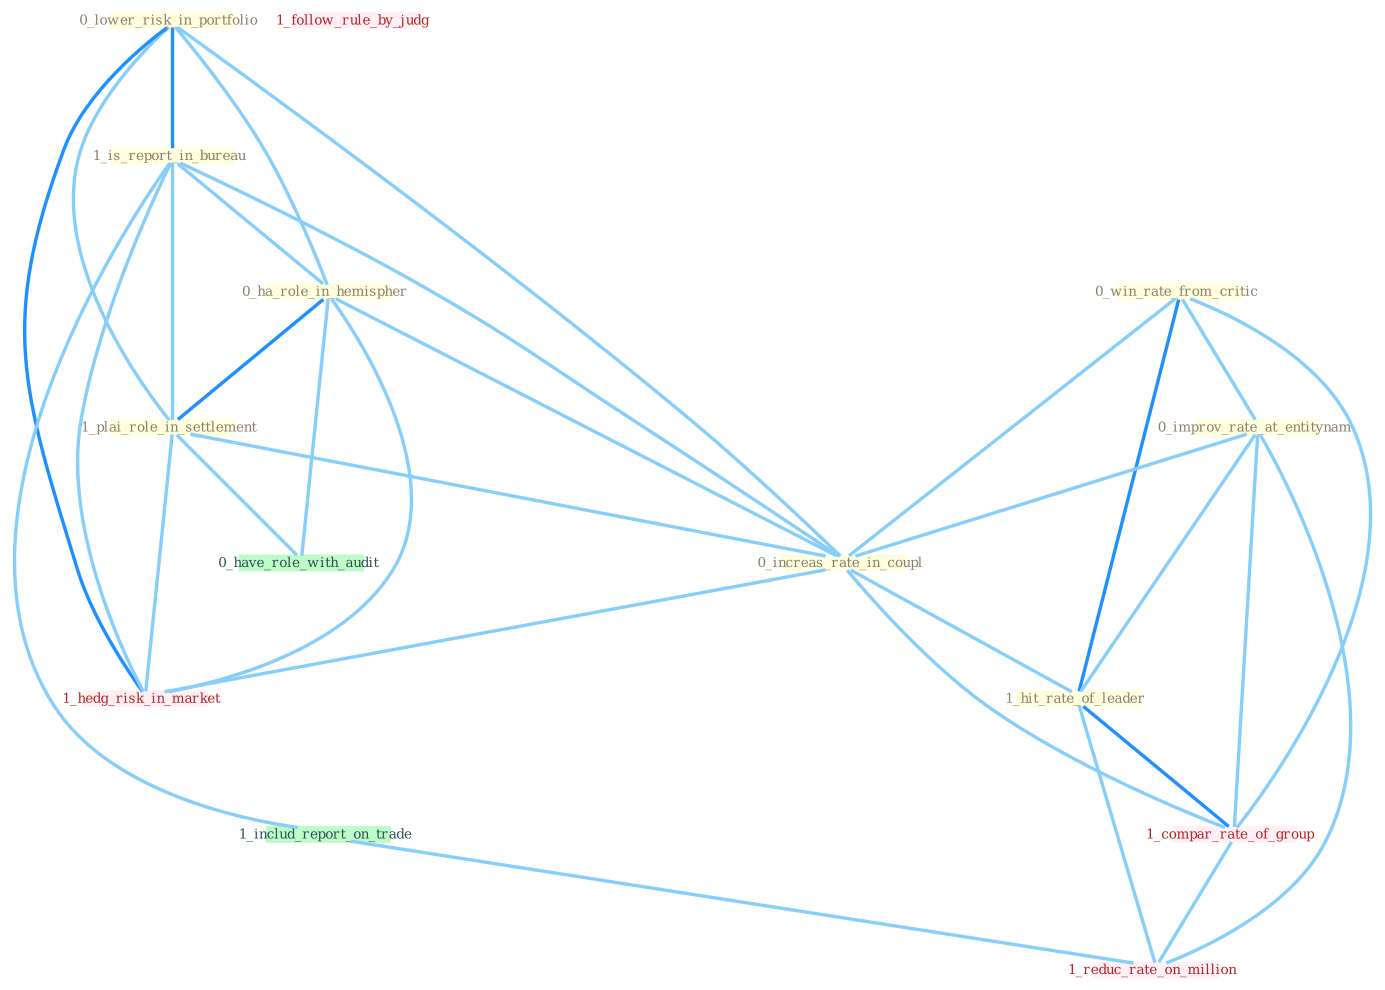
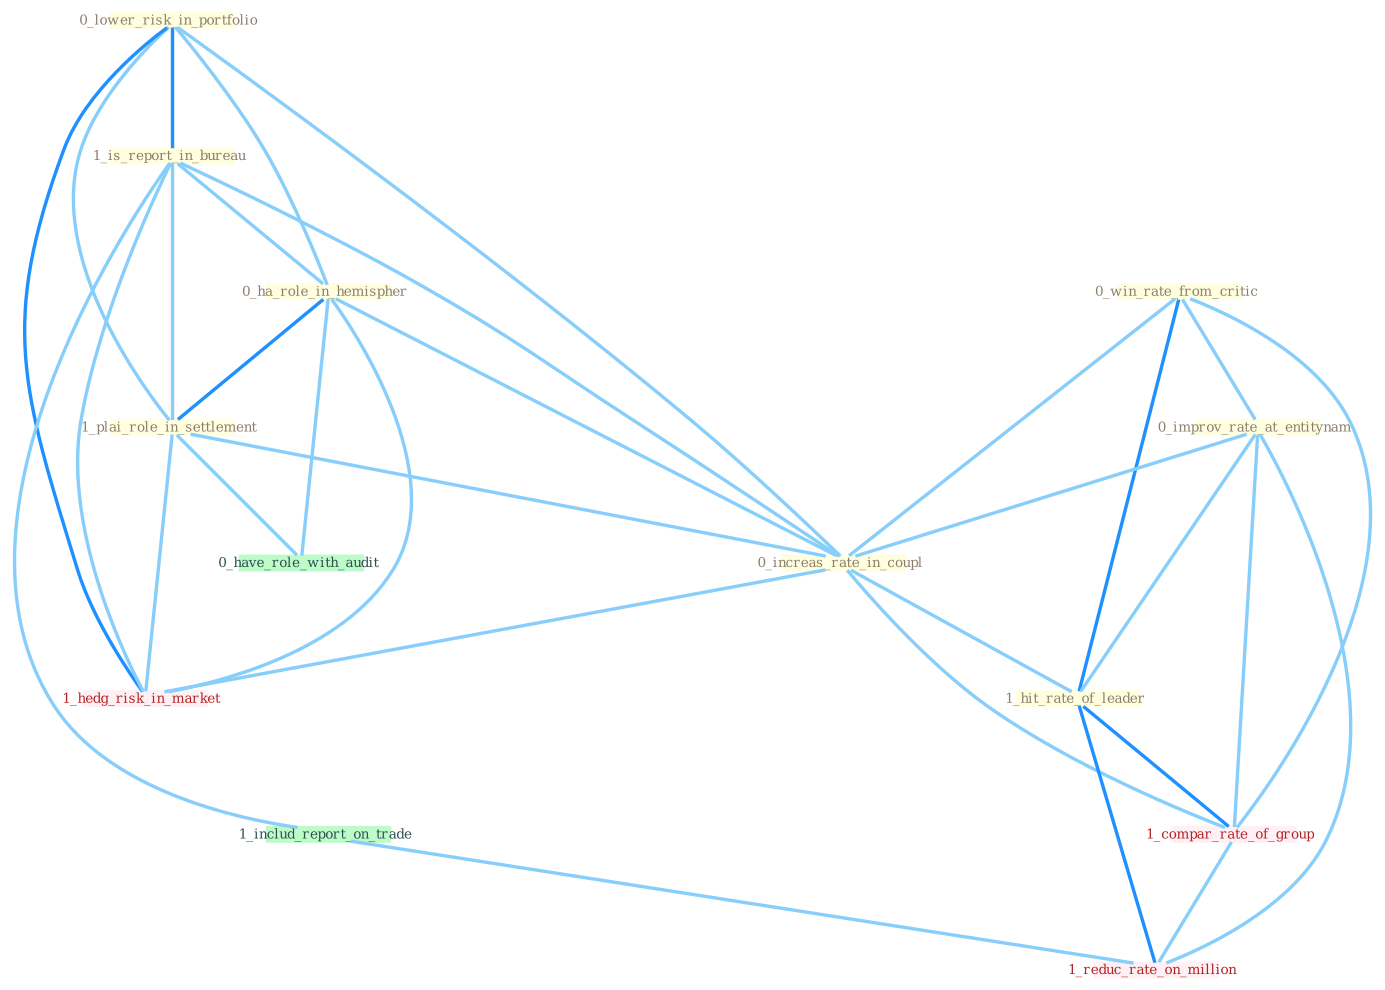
(356, 20) -> none
(1117, 834) -> (1117, 834)
